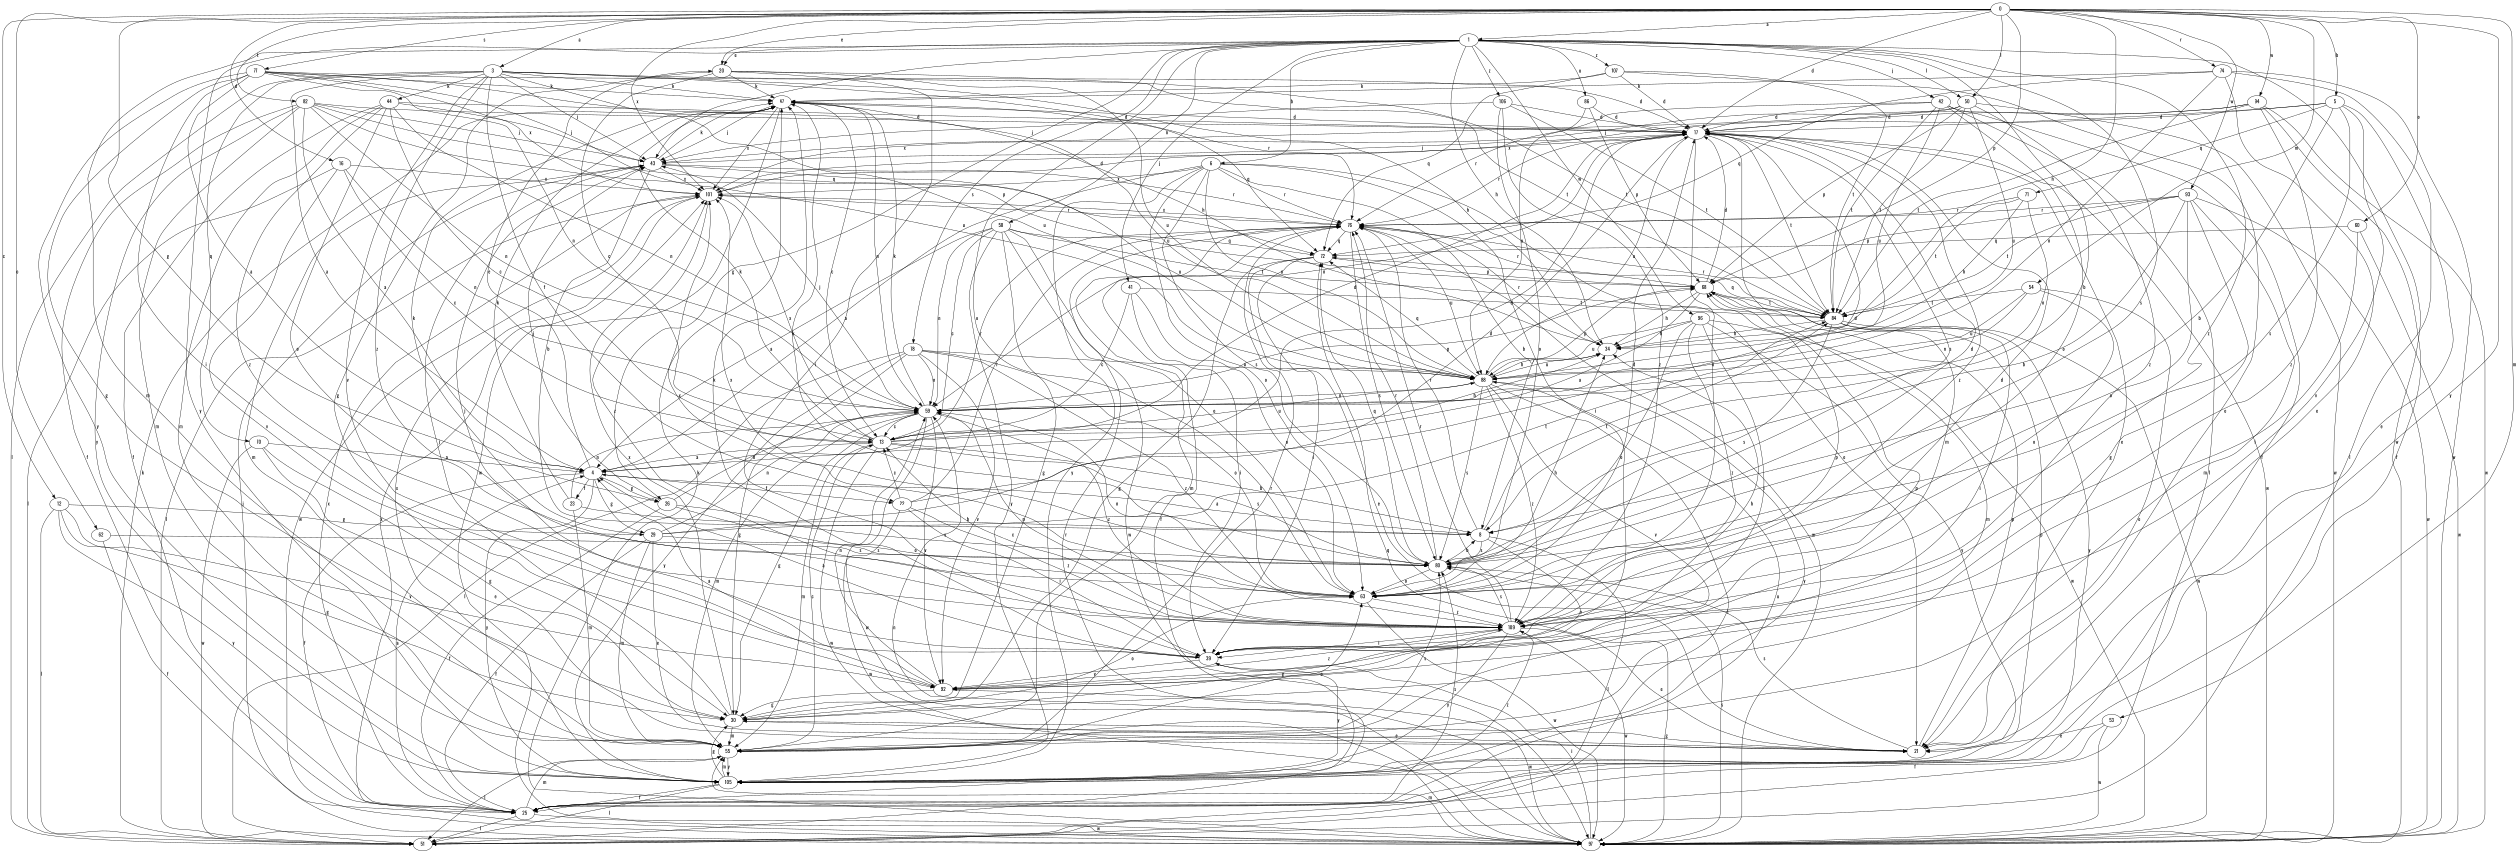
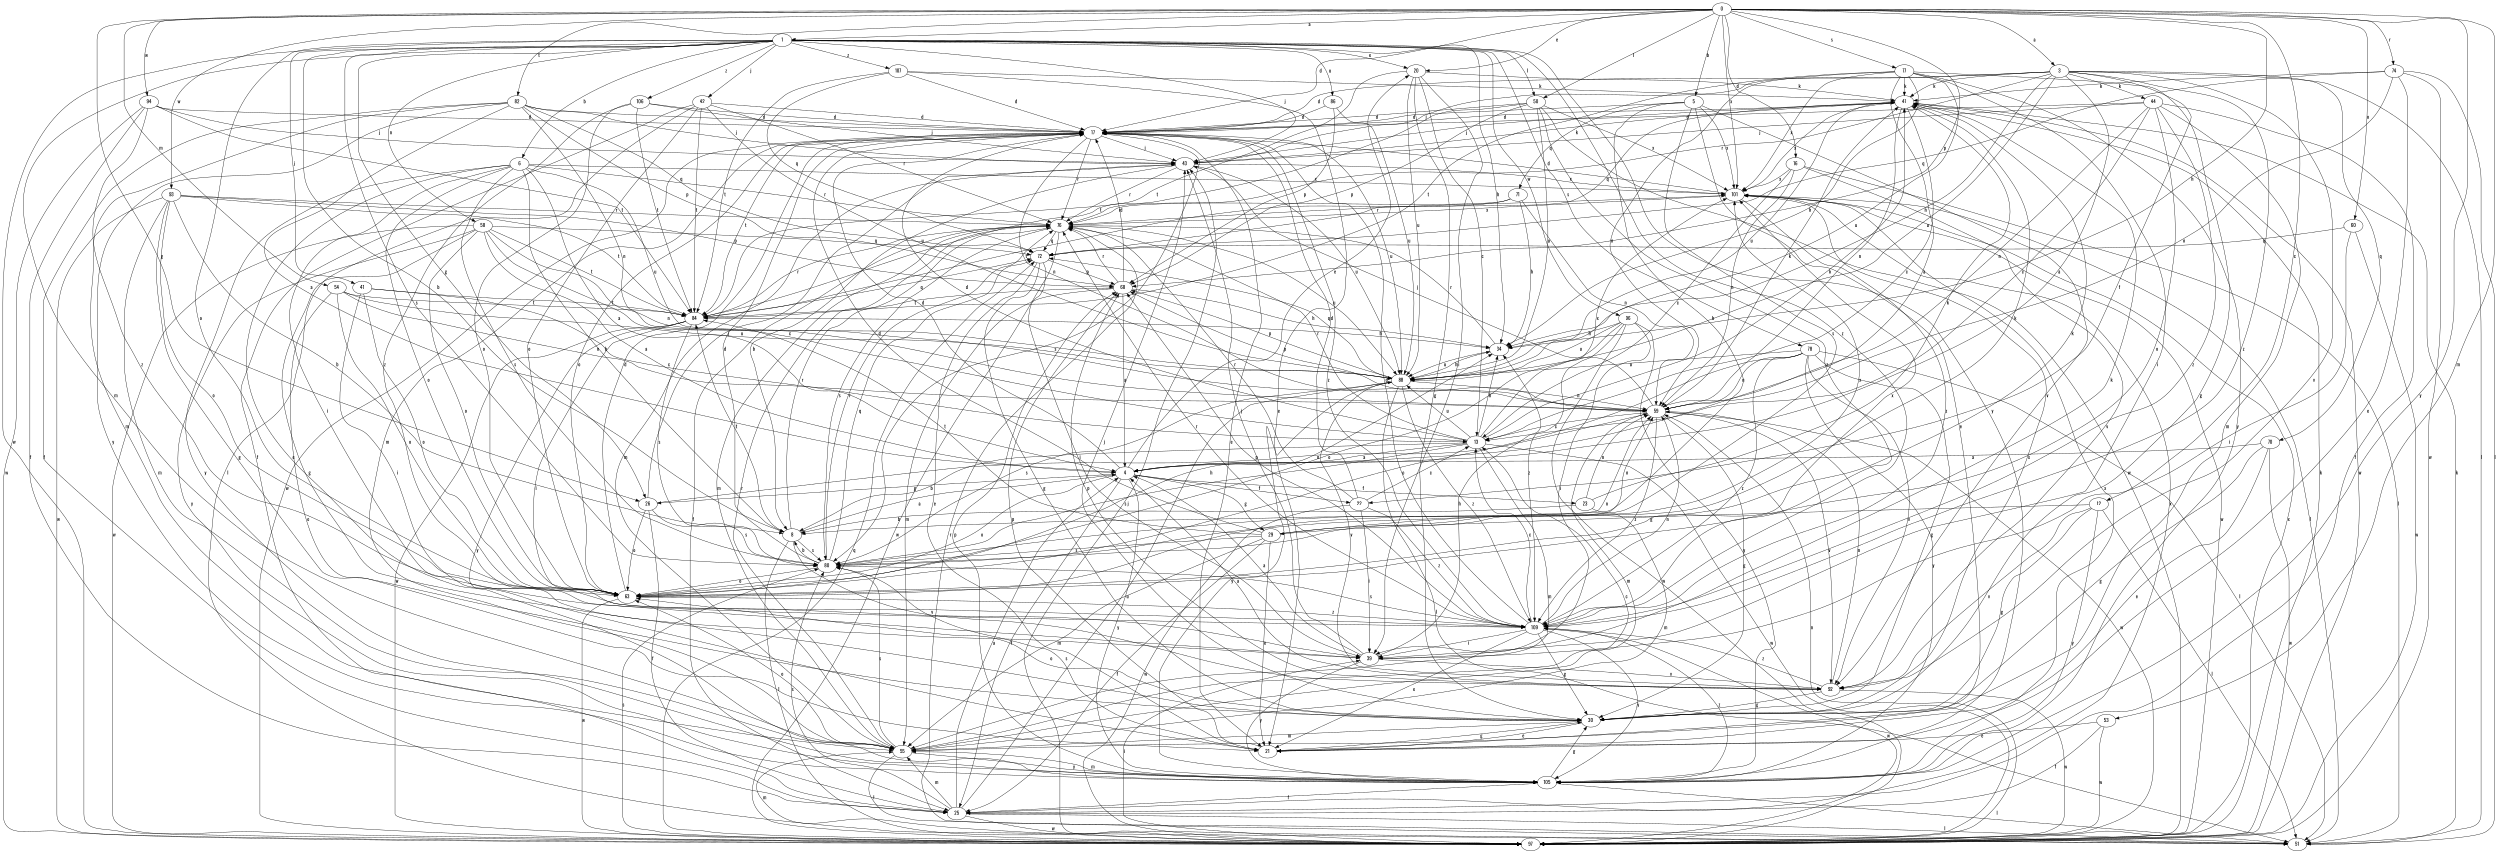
(101, 535) -> none
none -> (863, 571)
